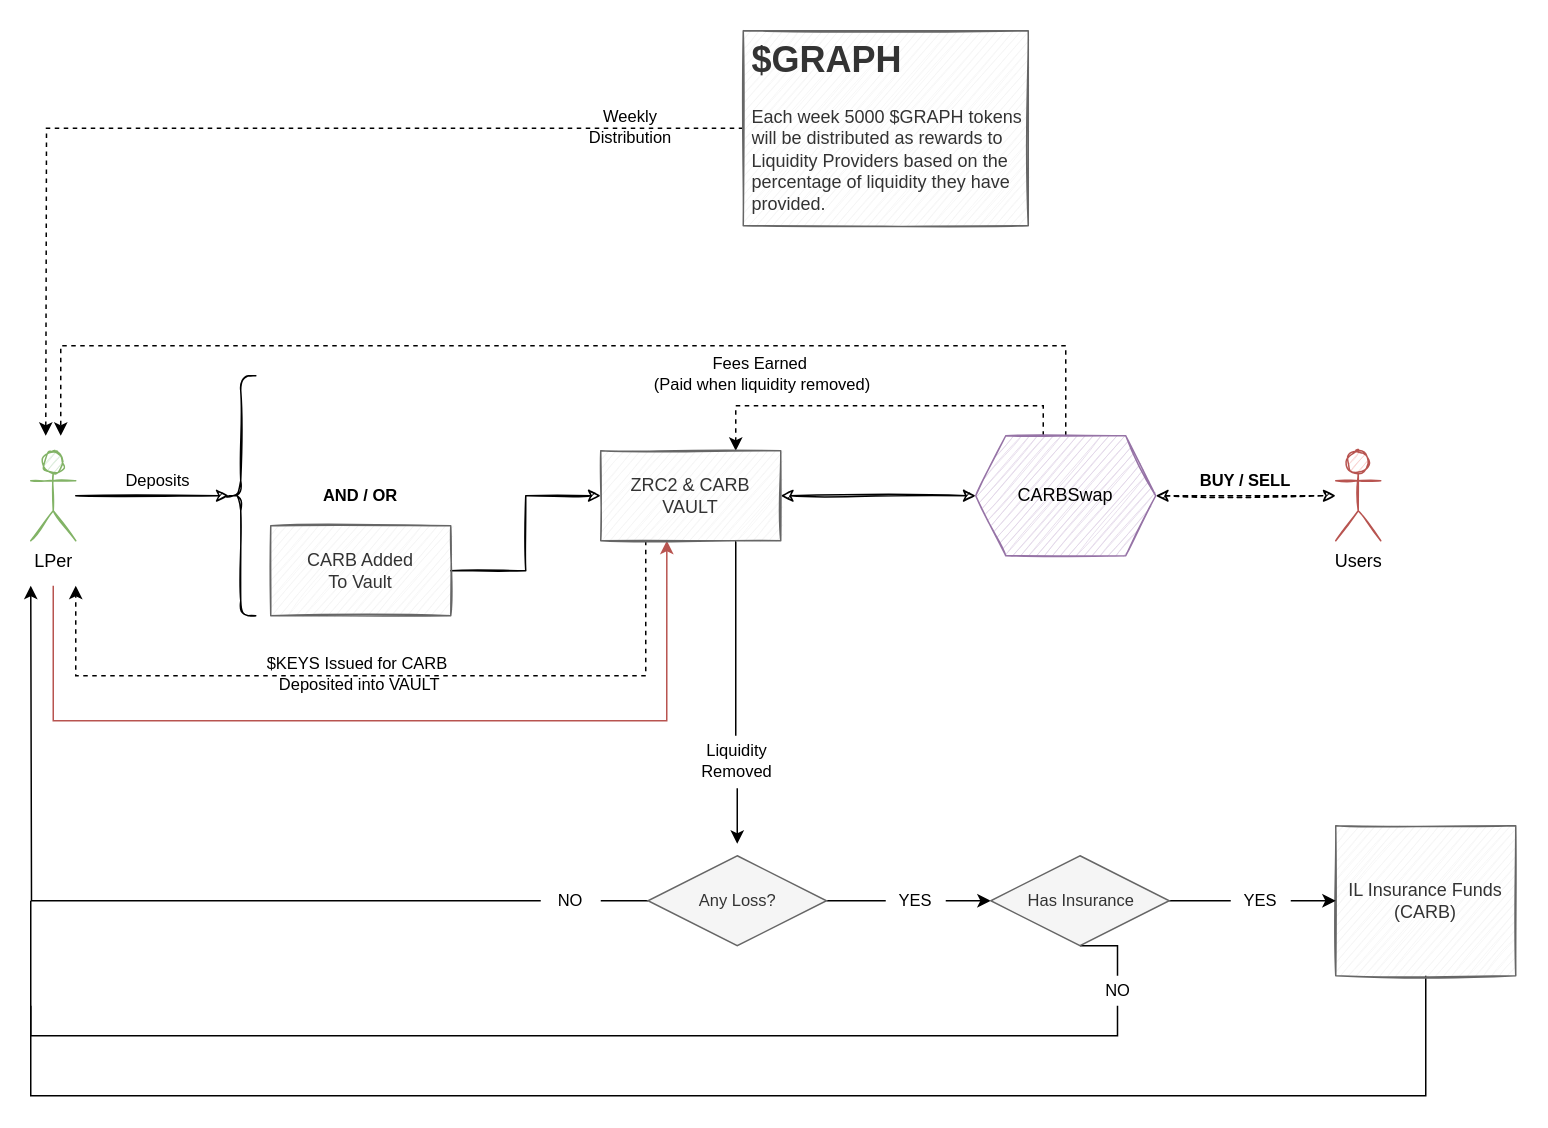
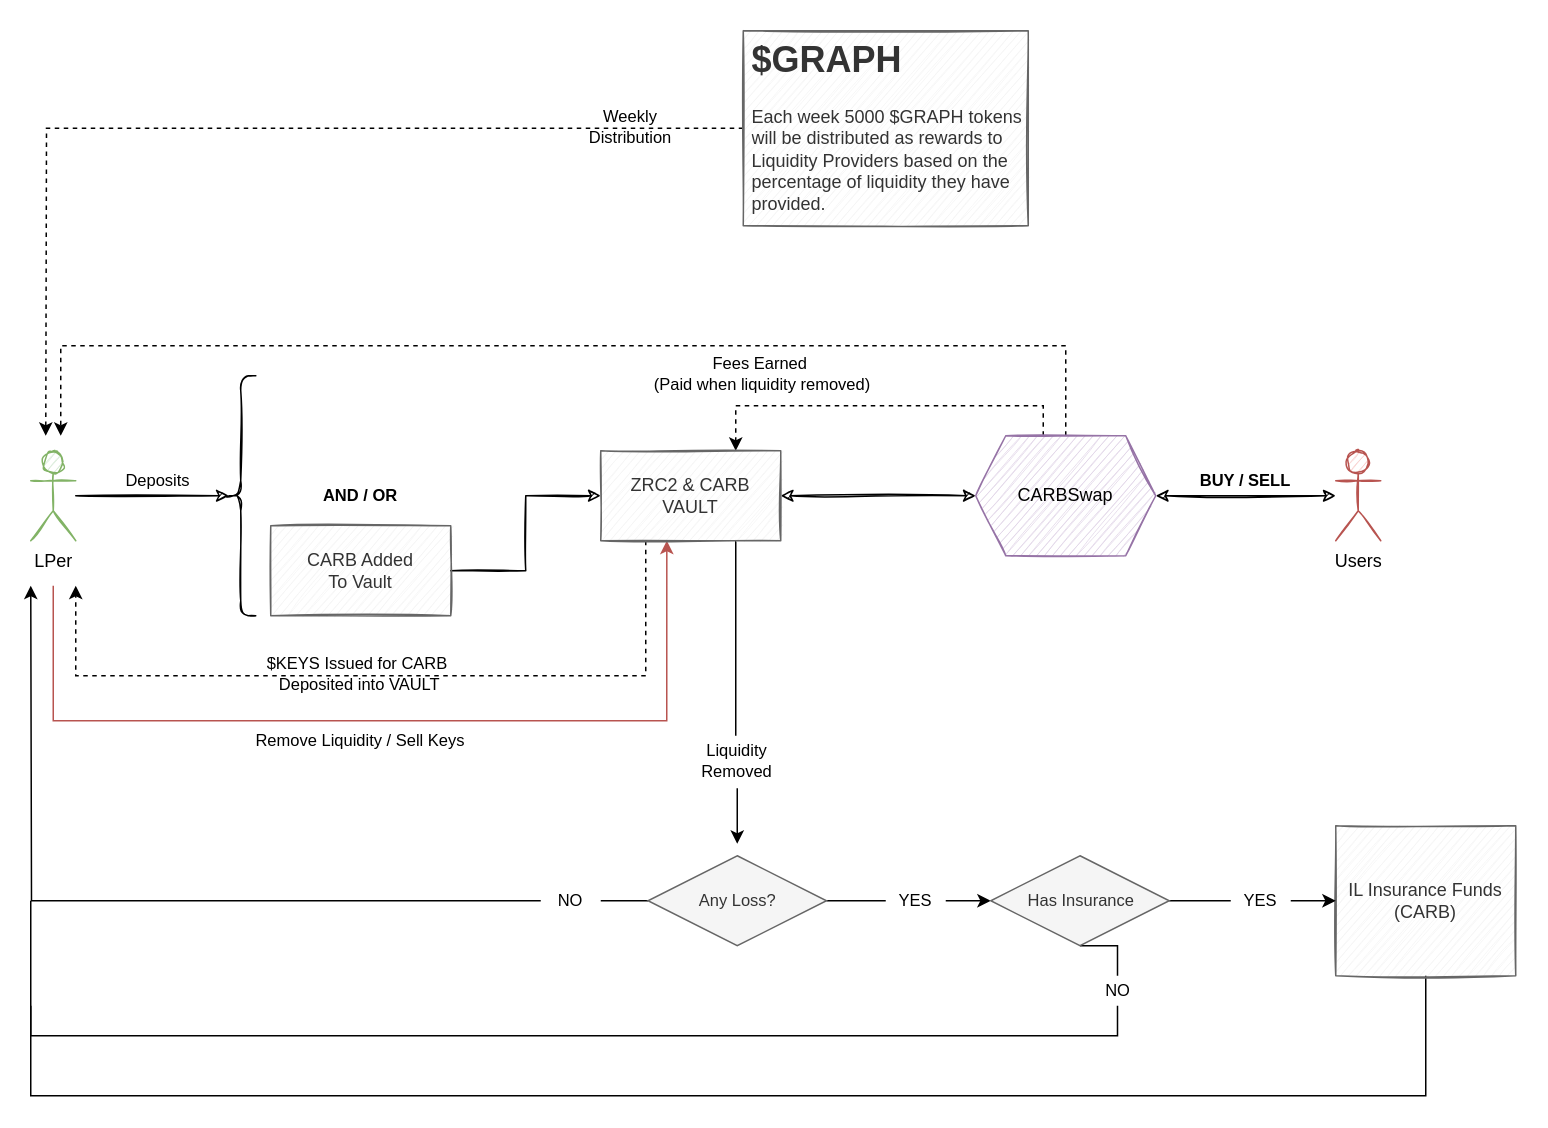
(1247, 496) -> (1247, 496)
none -> (361, 740)
